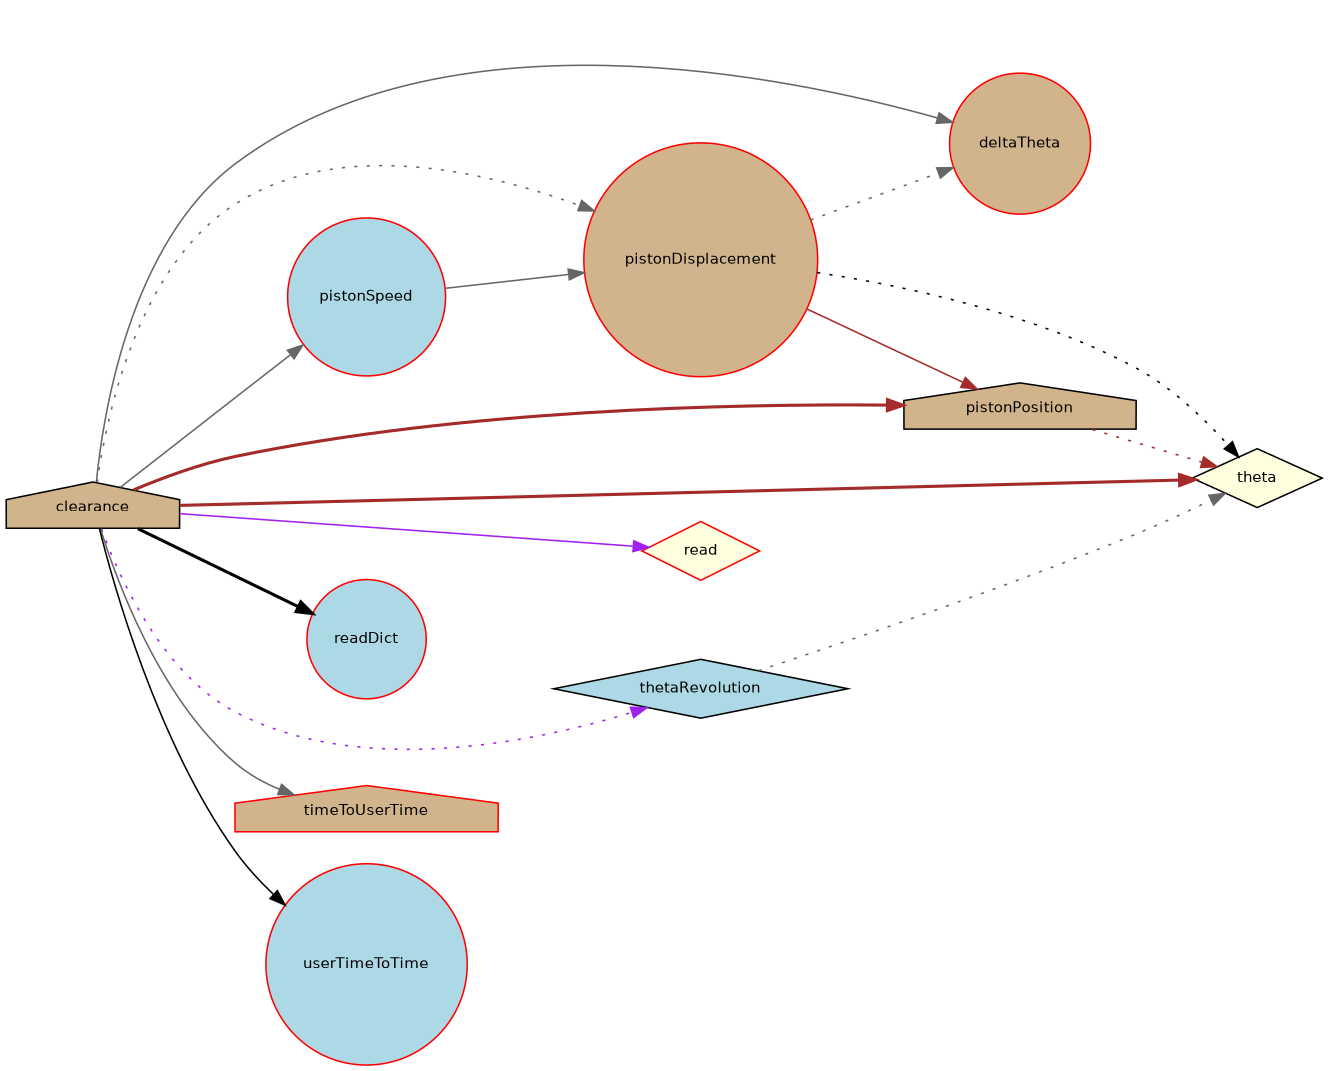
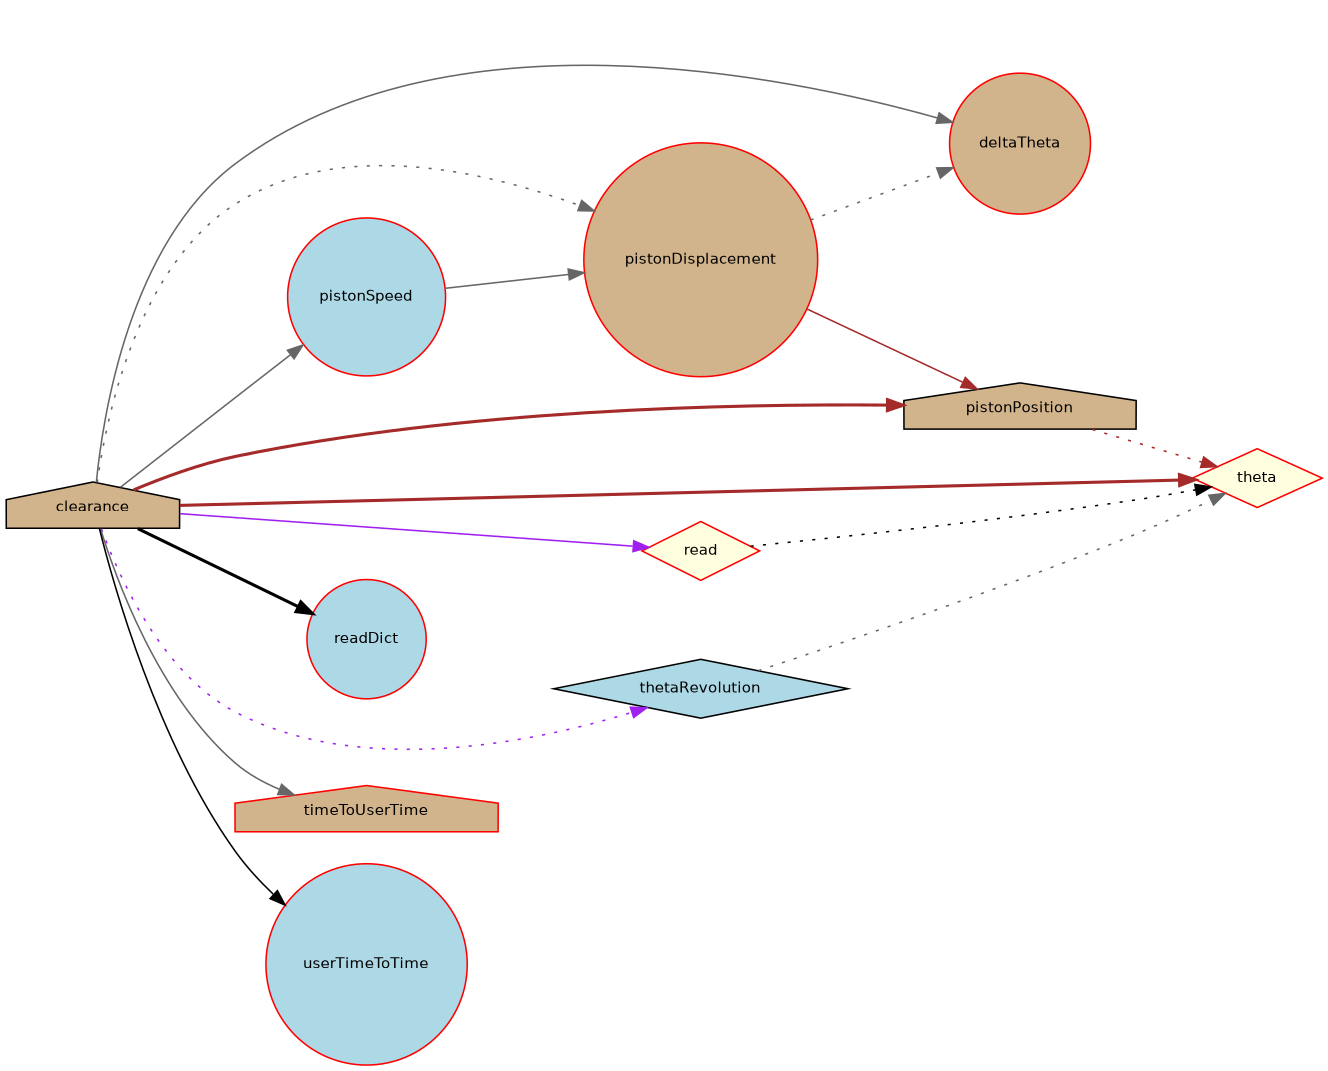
(1038, 326) -> (974, 522)
(1257, 478) -> (1257, 478)
